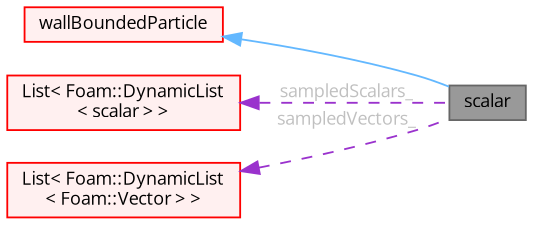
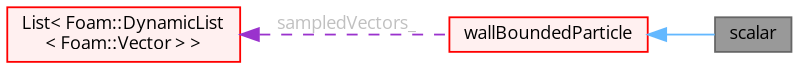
(124, 103) -> none
(355, 147) -> (354, 35)
